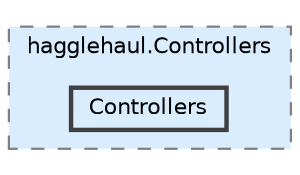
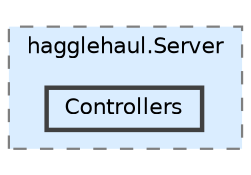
(150, 48) -> (125, 48)
